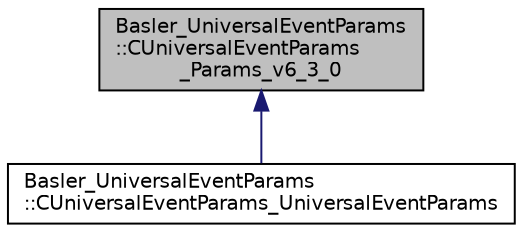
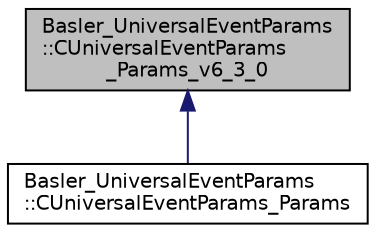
(261, 194) -> (188, 194)
